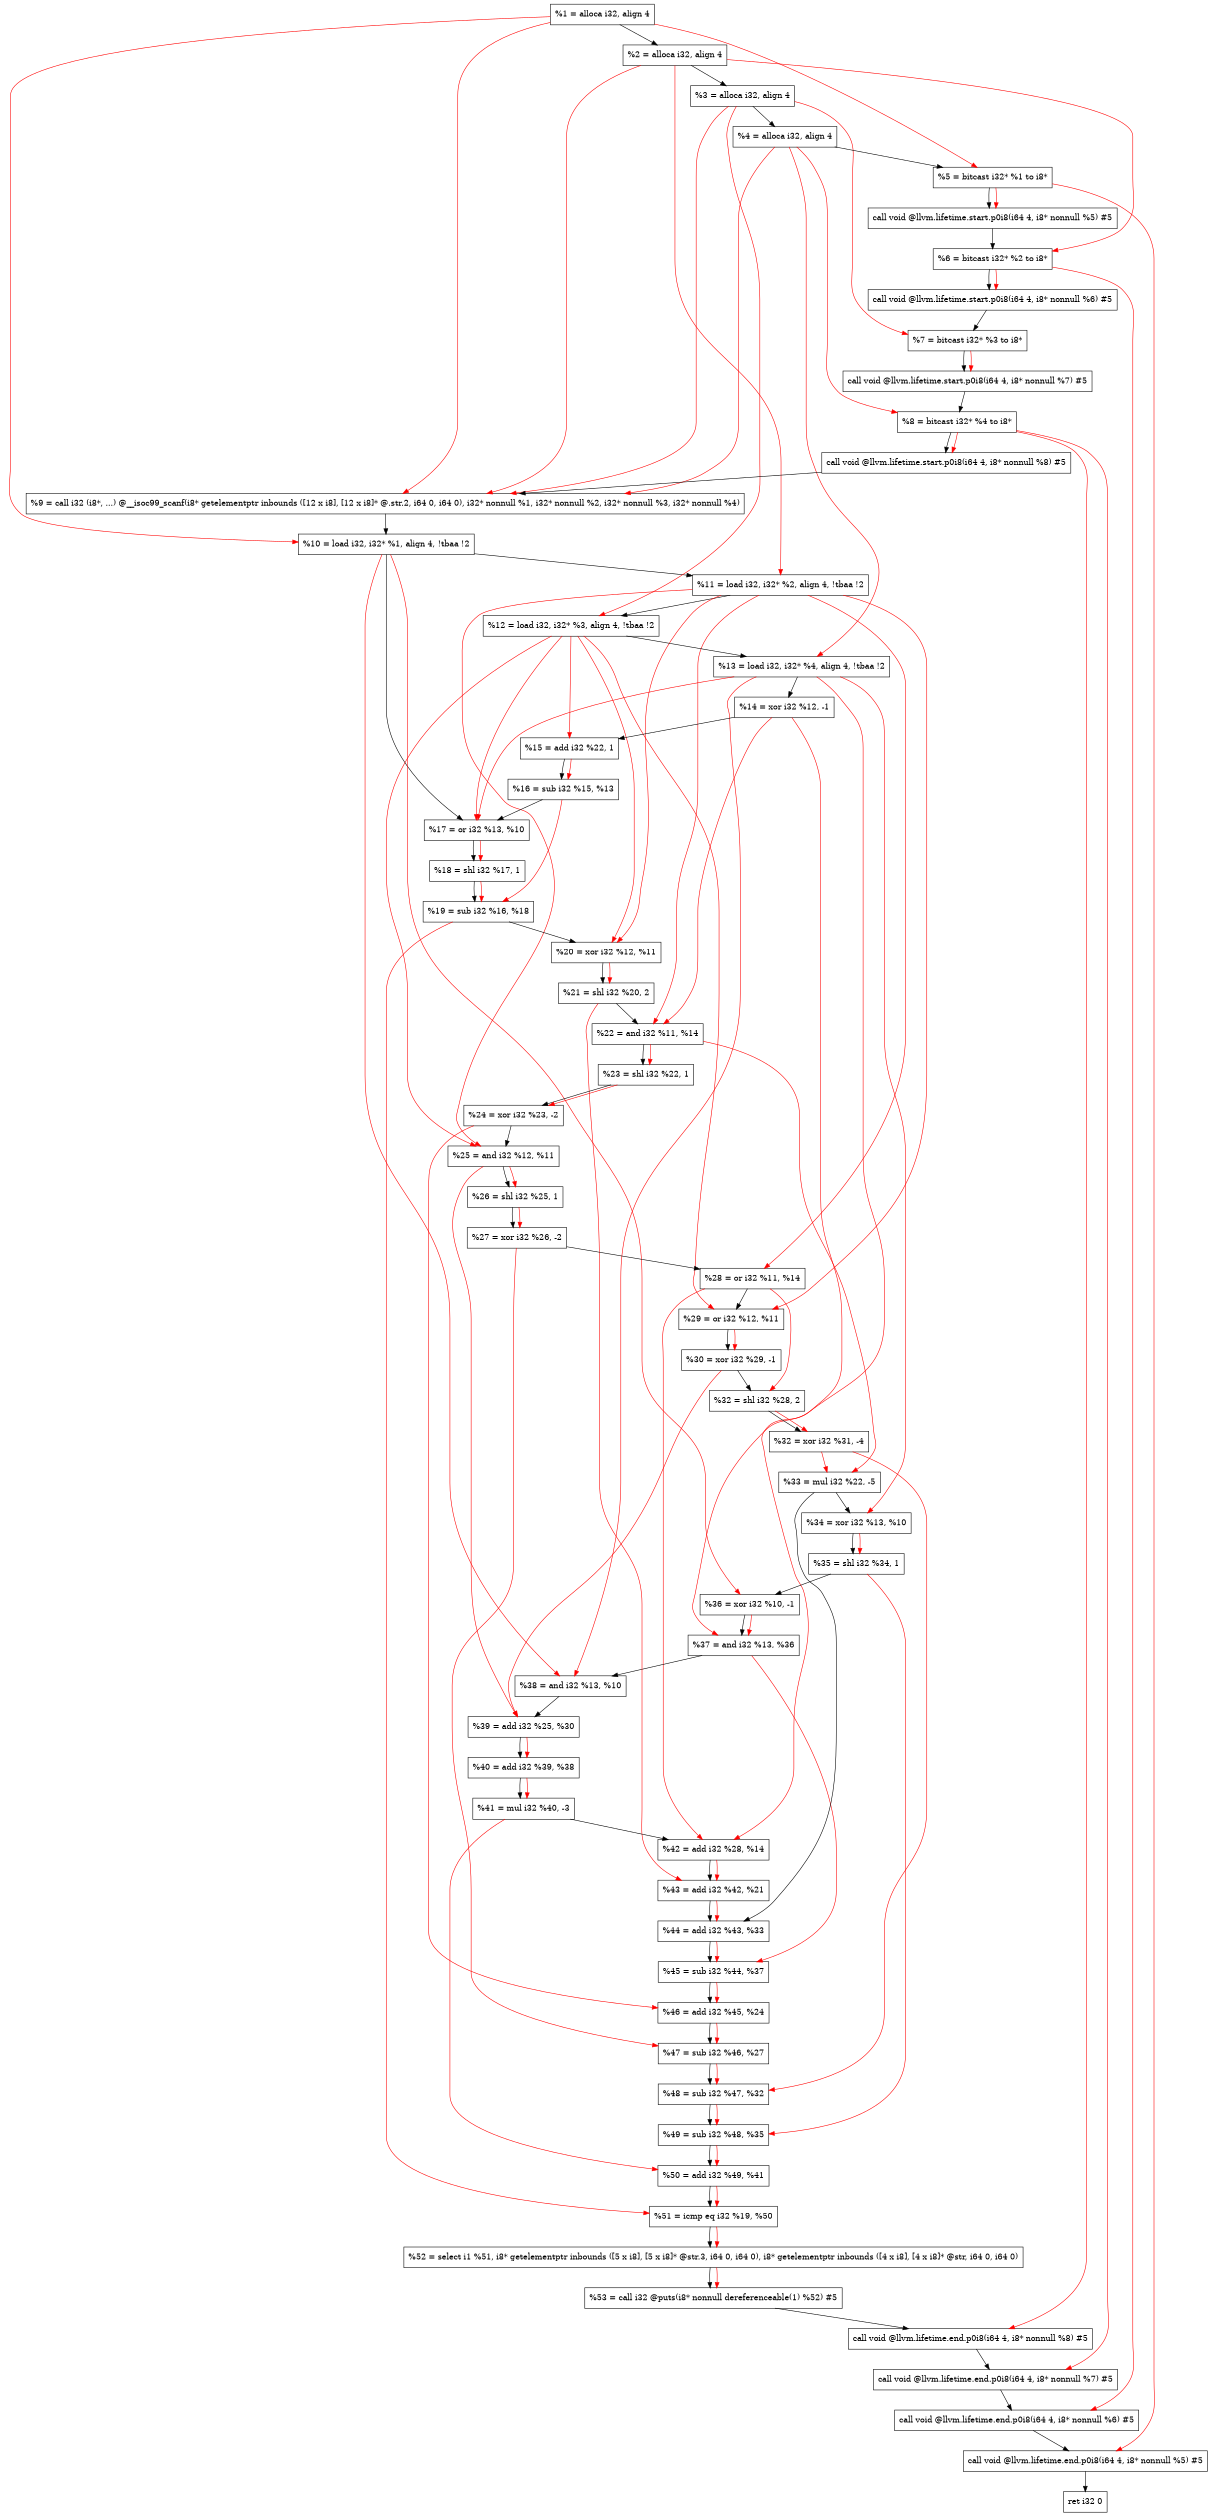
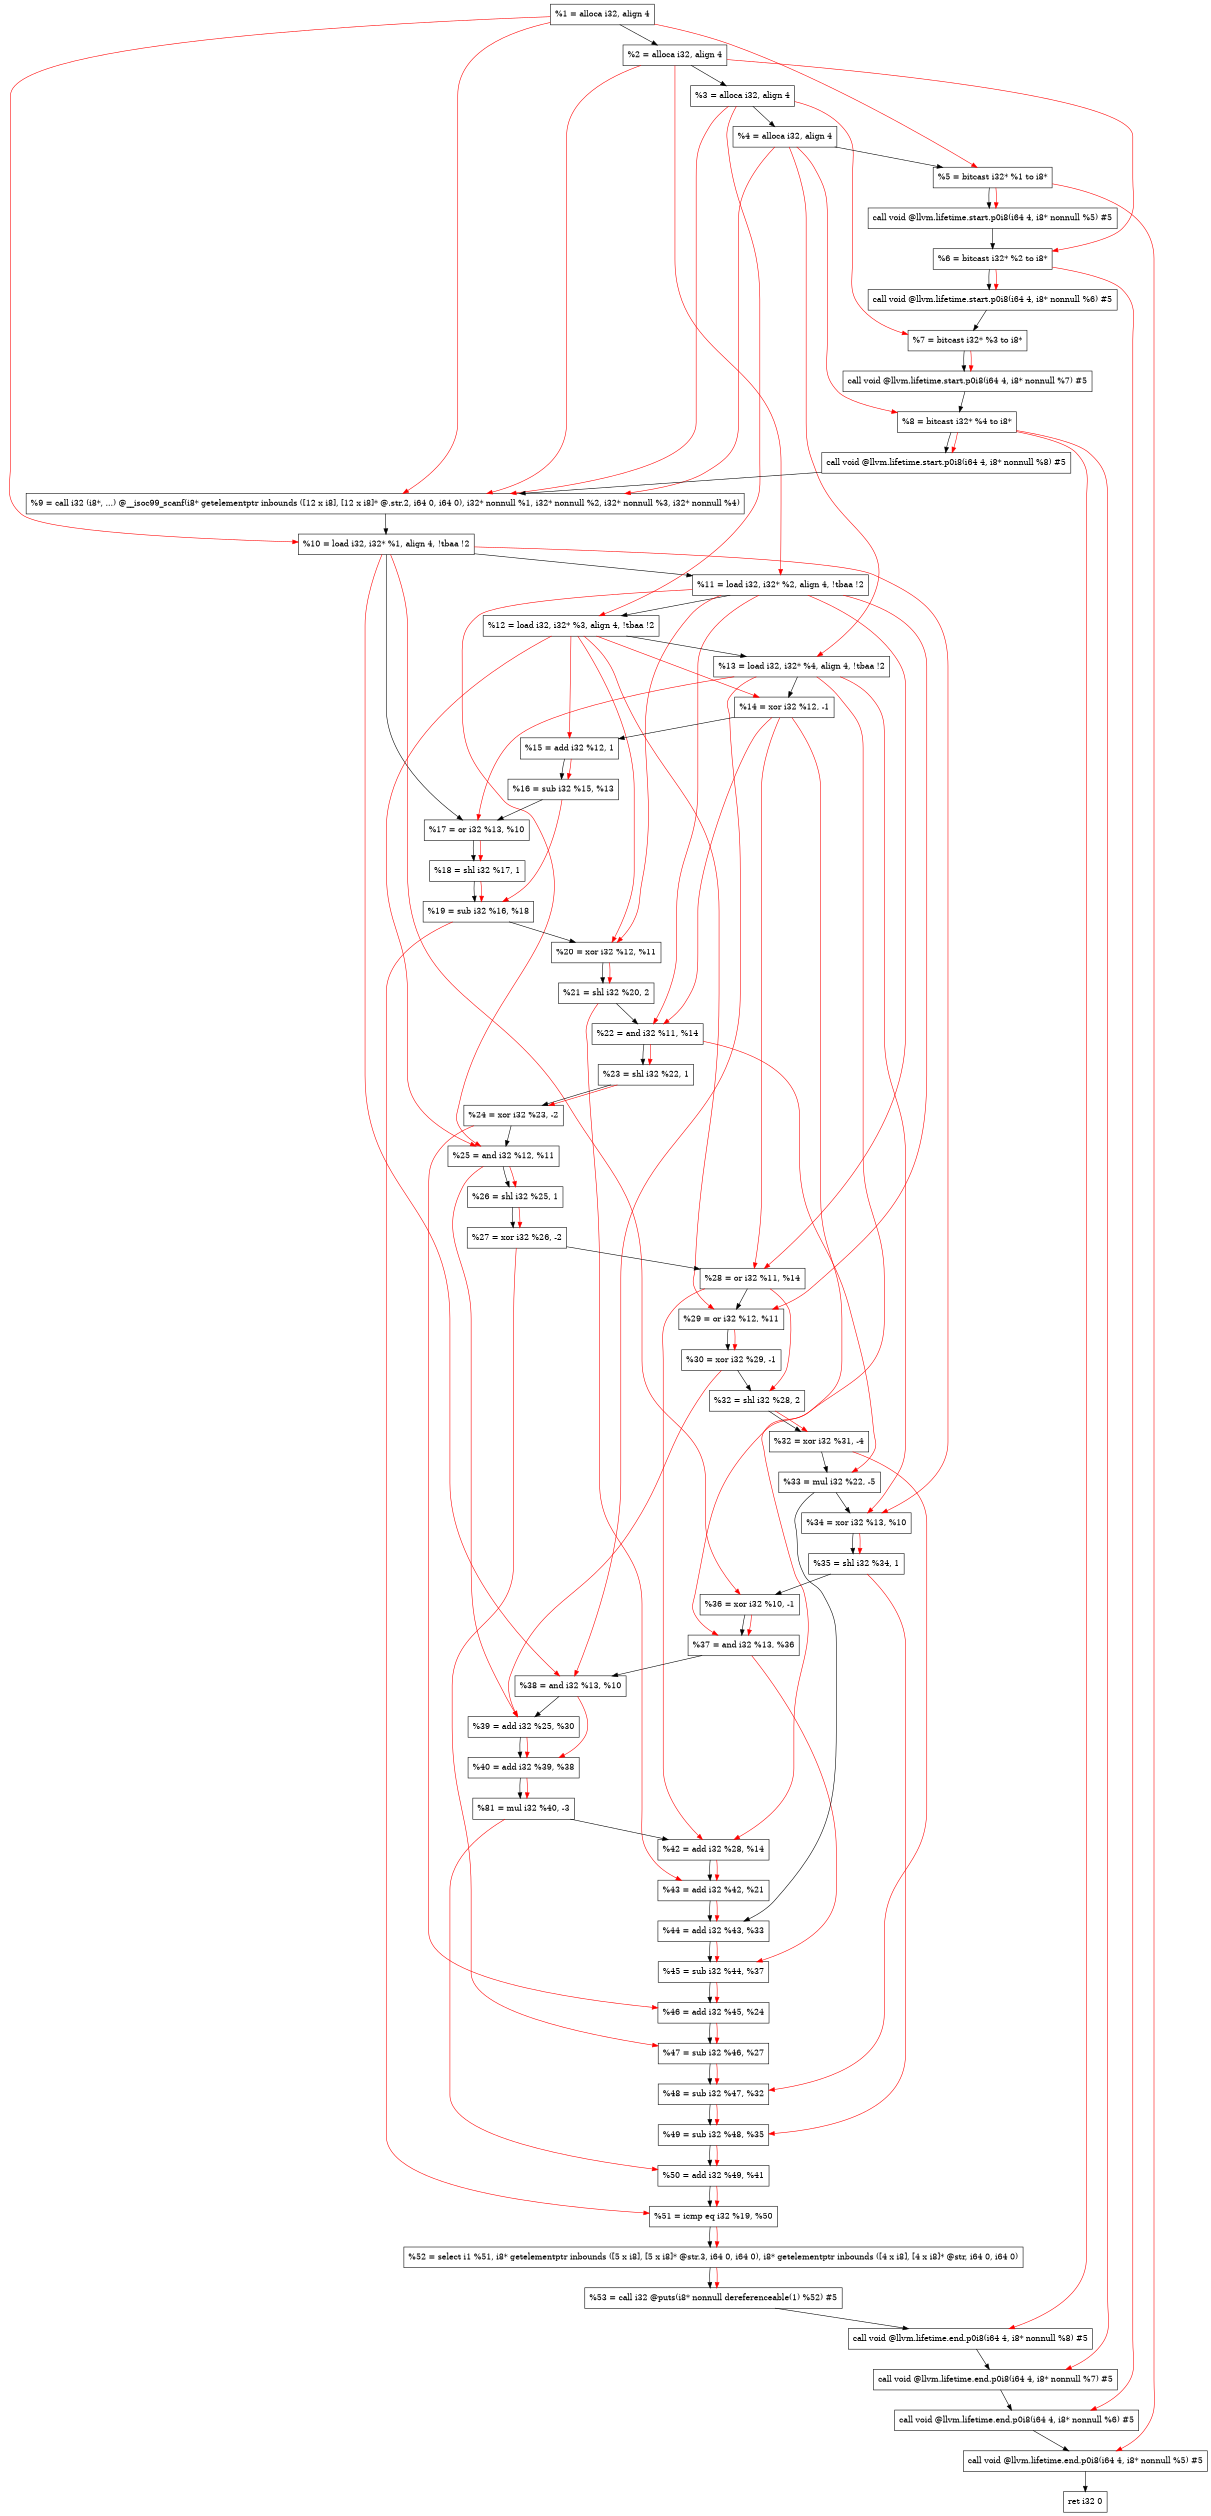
(504, 718) -> (675, 666)
(569, 748) -> (569, 748)
none -> (948, 838)
none -> (762, 989)
(824, 1459) -> (824, 1459)
none -> (587, 1730)
(524, 1809) -> (524, 1809)
